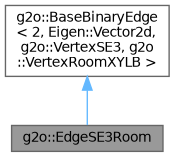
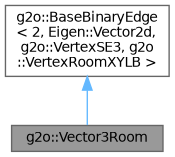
(87, 138) -> (87, 138)
